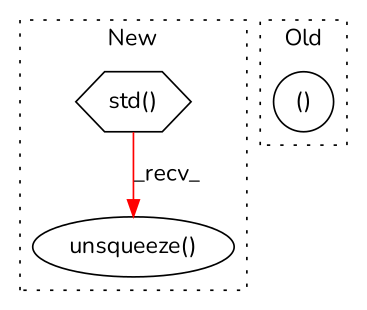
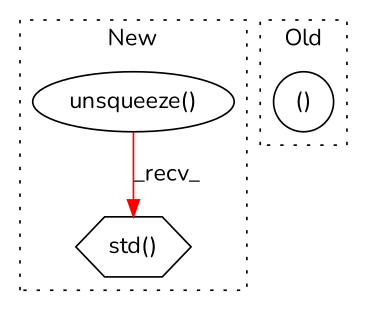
(133, 166) -> (133, 166)
